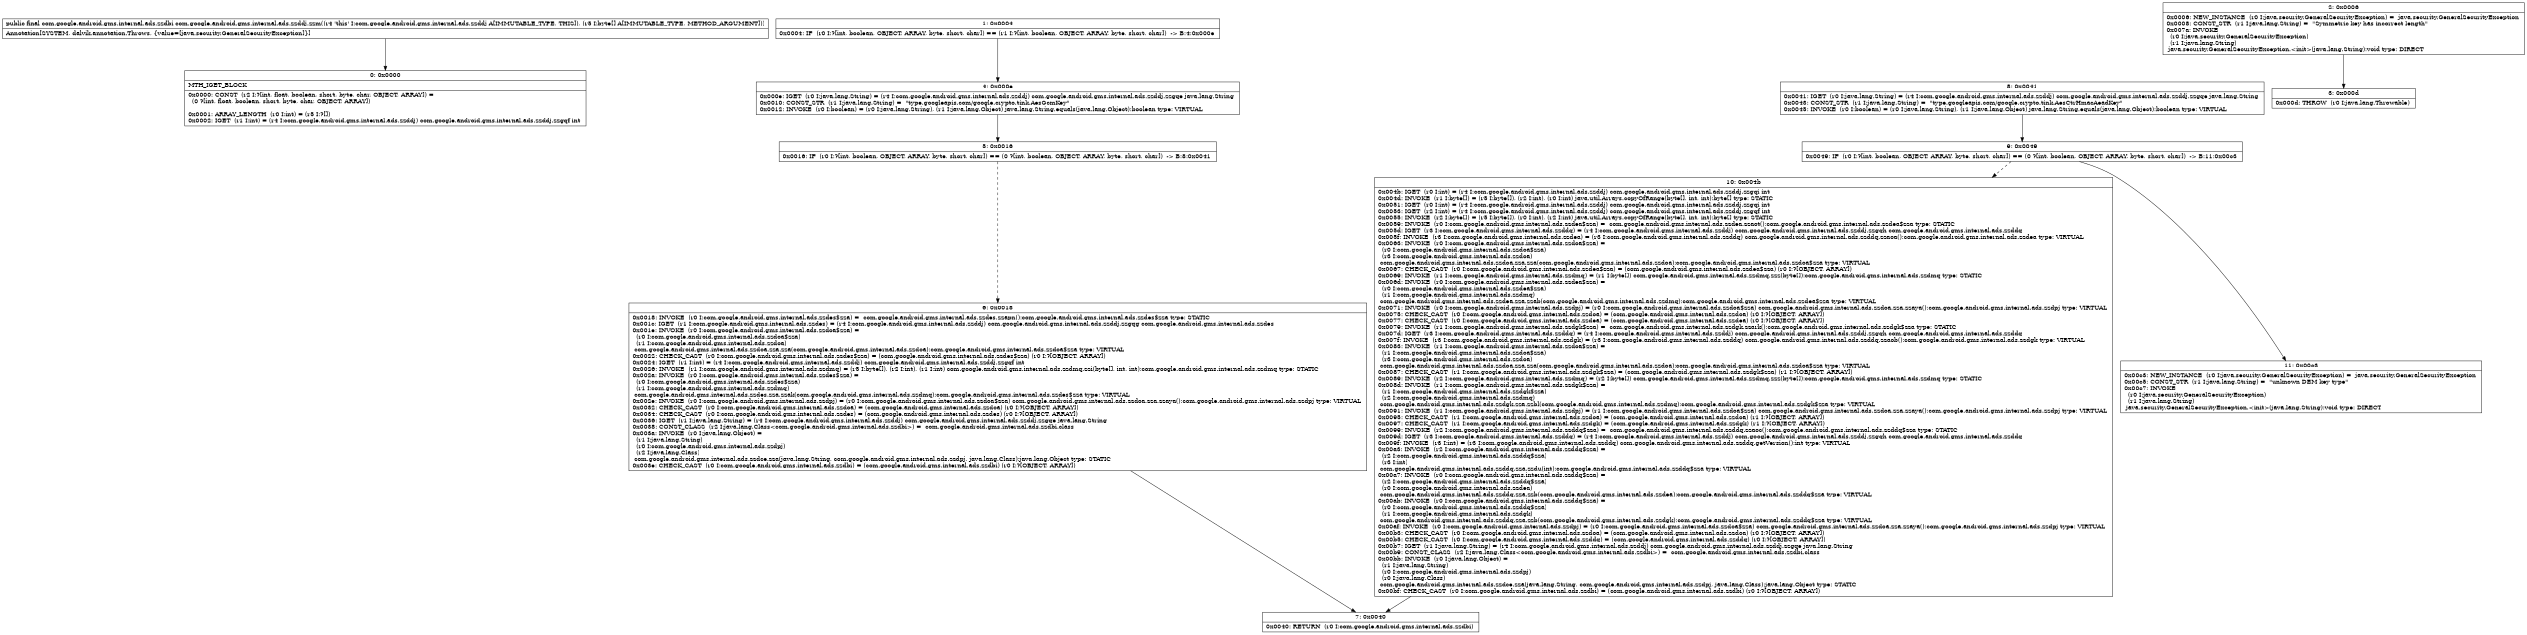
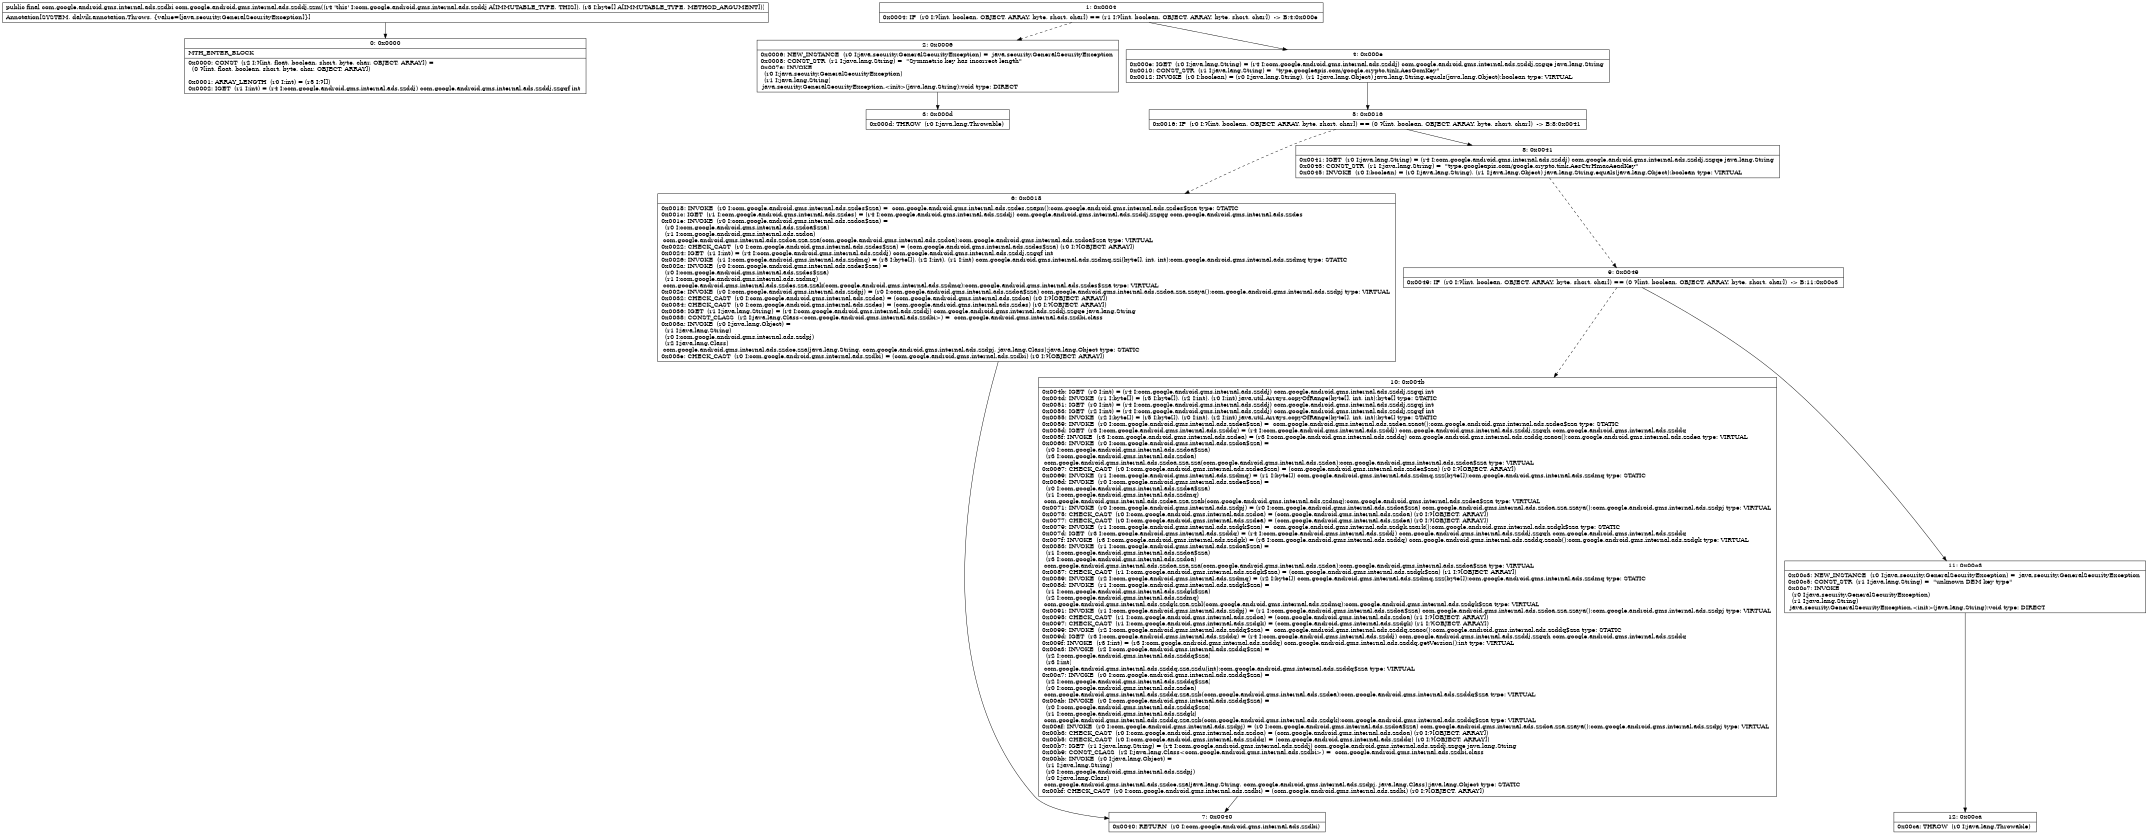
none -> (1047, 31)
(218, 85) -> (221, 53)
(2022, 126) -> (1582, 221)
none -> (1437, 137)
none -> (1965, 822)
